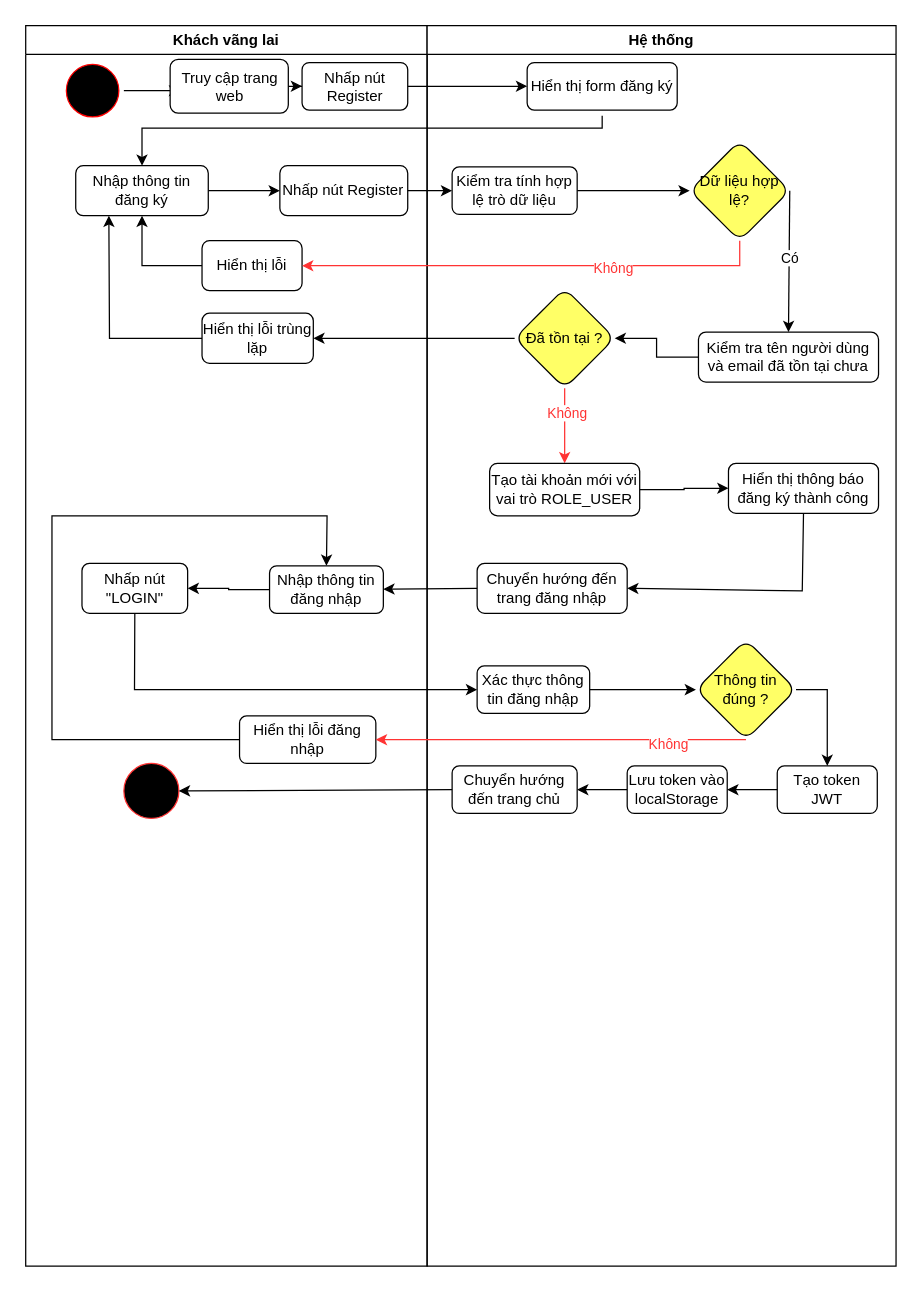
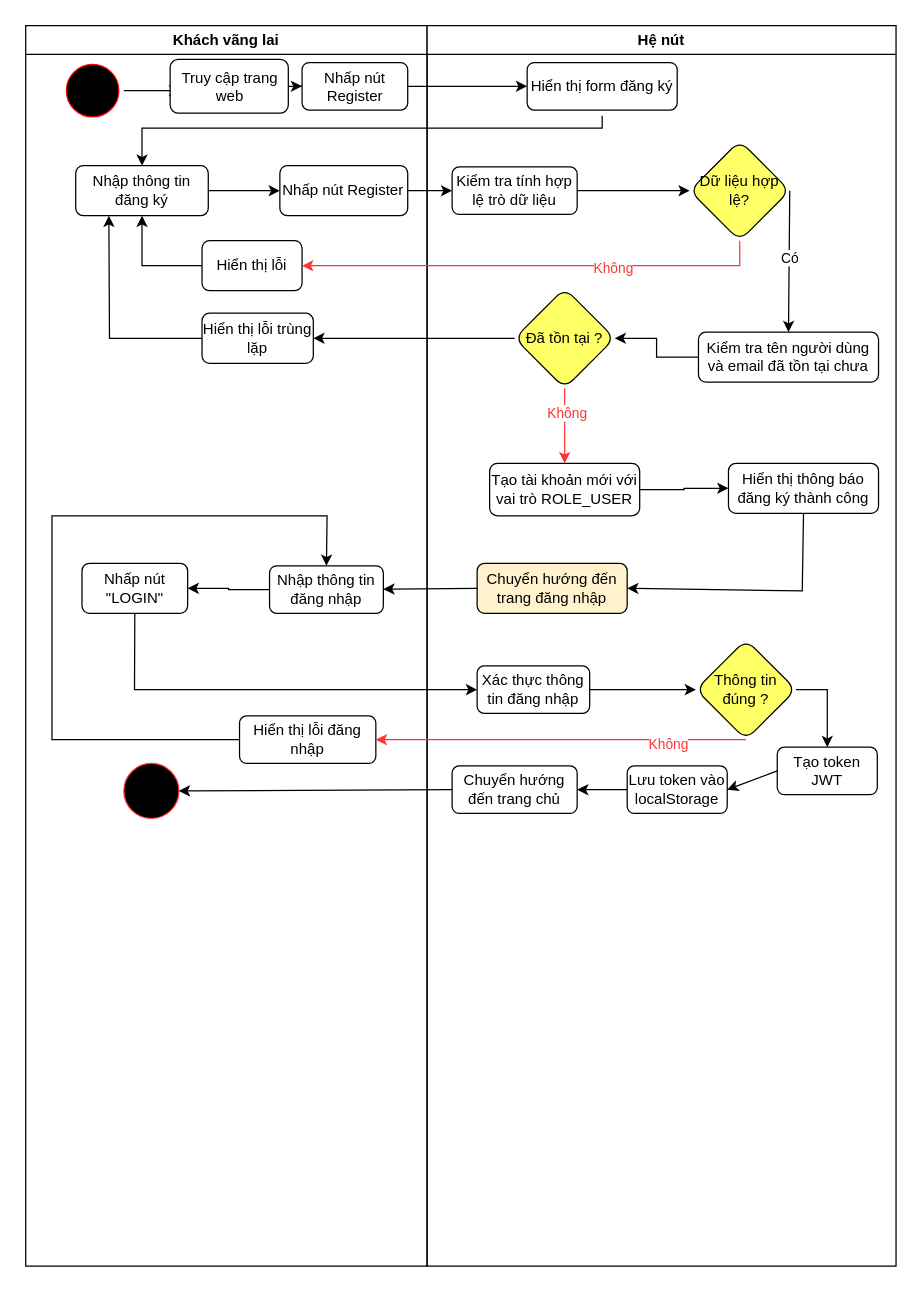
(661, 41) -> (661, 41)
(552, 588) -> (552, 588)
(827, 789) -> (827, 771)
